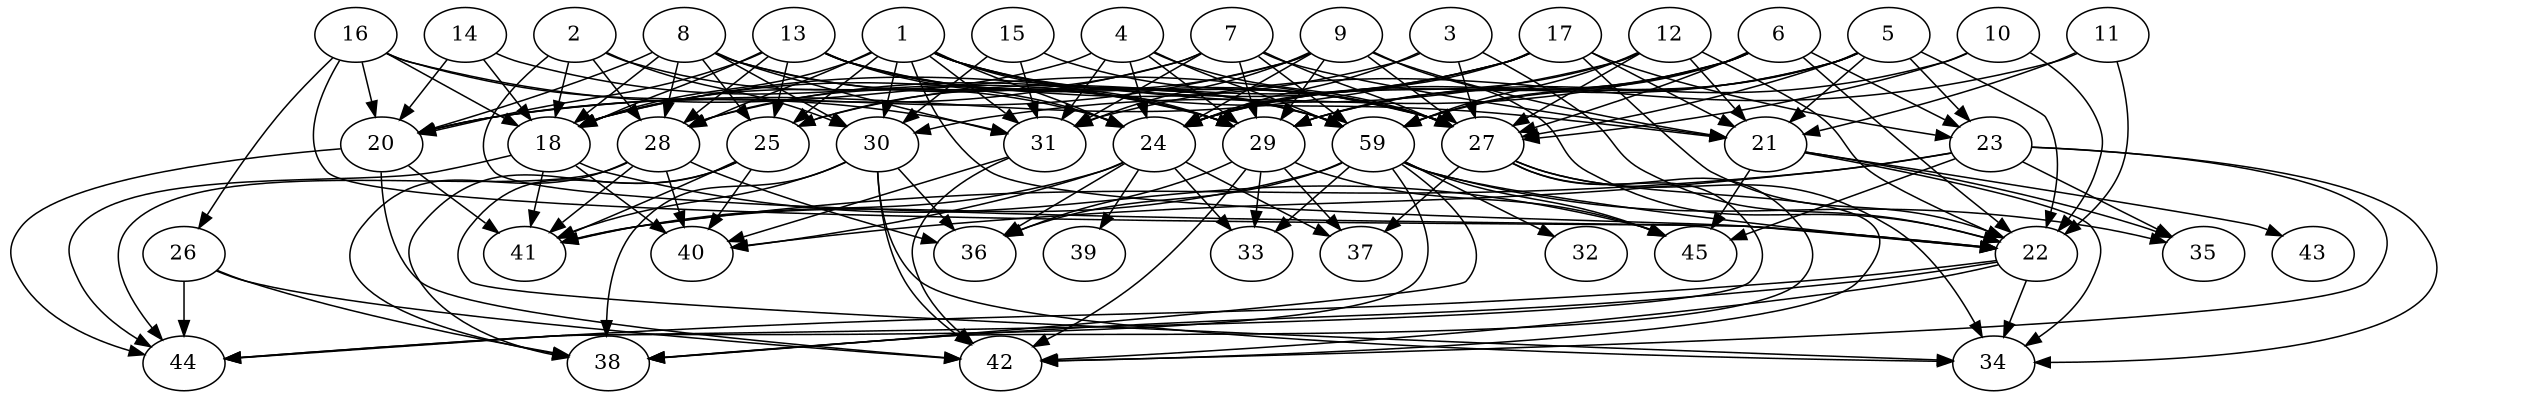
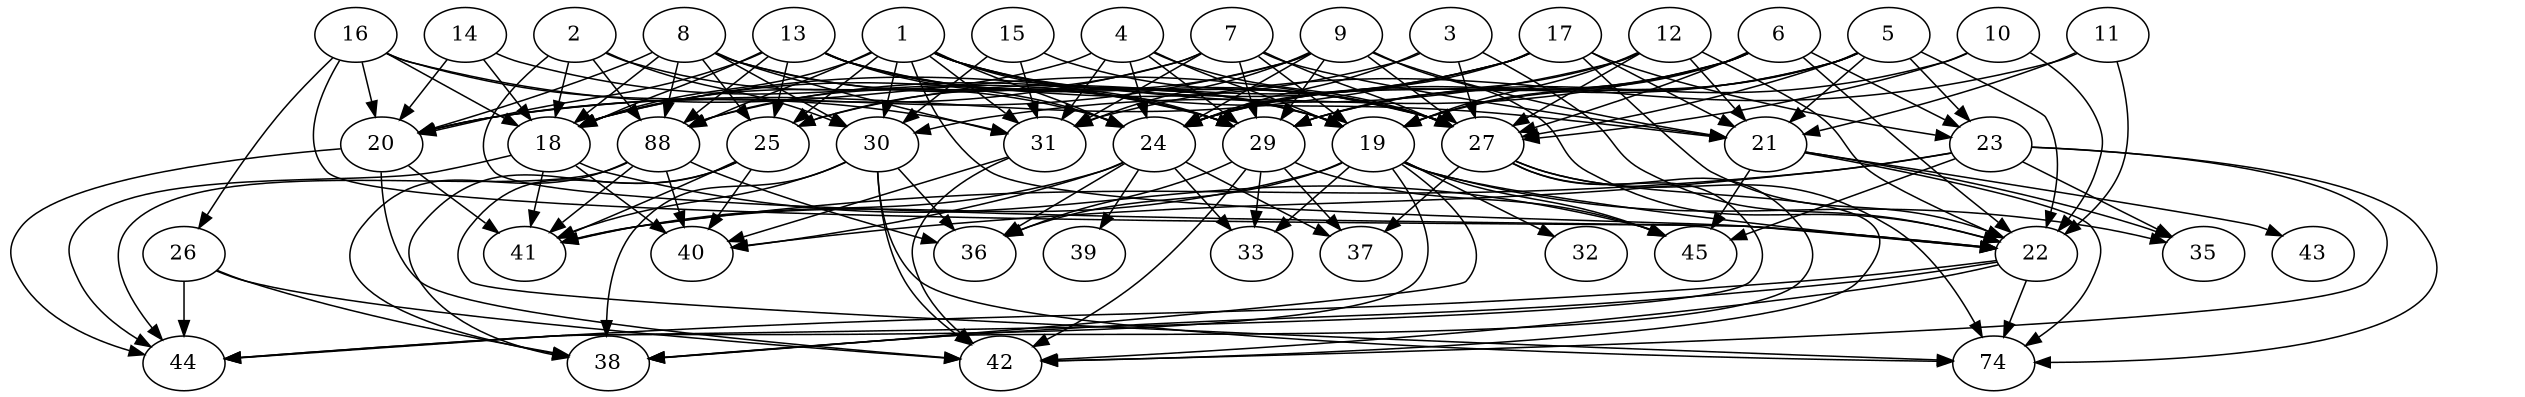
(659, 144) -> (659, 144)
(1373, 144) -> (1373, 144)
(1994, 363) -> (1994, 363)
